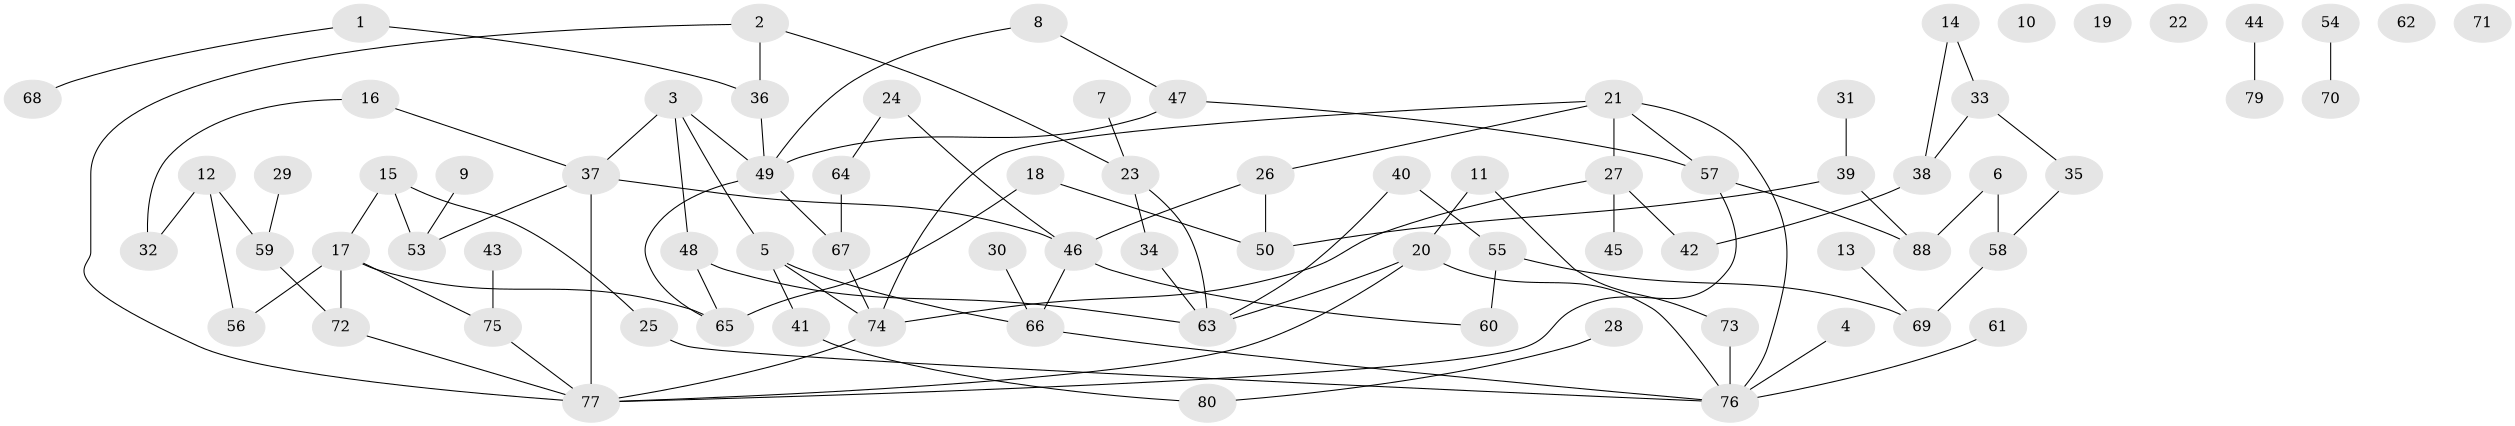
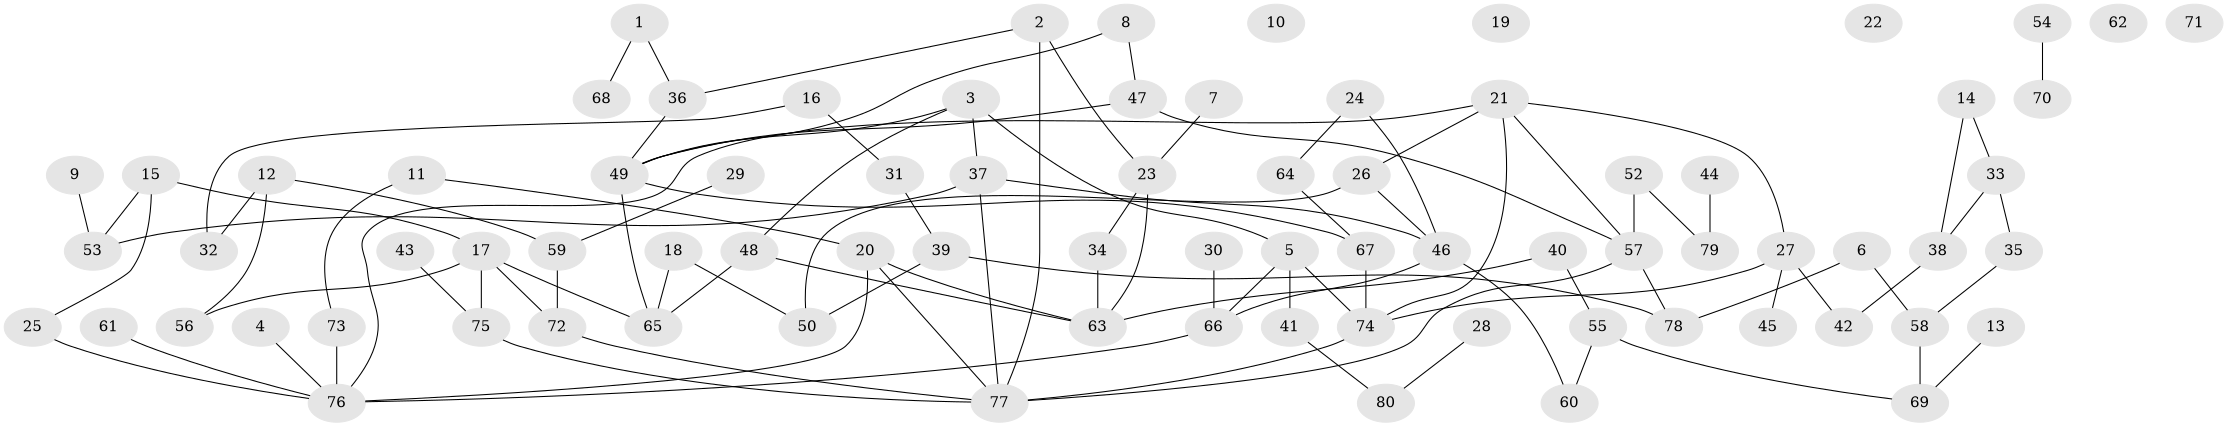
(481, 137) -> (853, 137)
none -> (1634, 175)
(1922, 251) -> (1674, 327)
